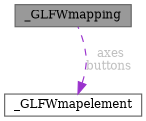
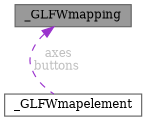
(86, 55) -> (31, 66)
